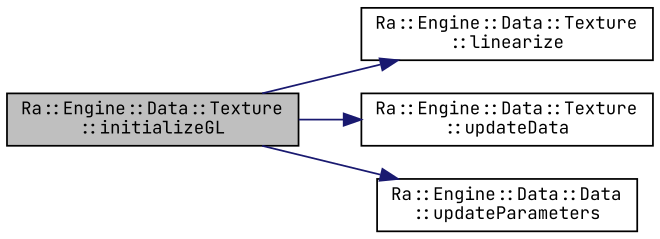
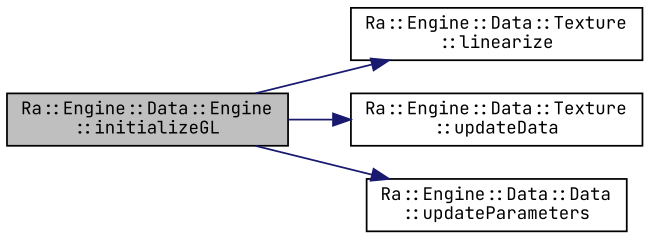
(153, 120) -> (148, 120)
